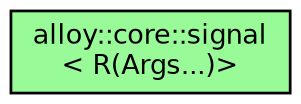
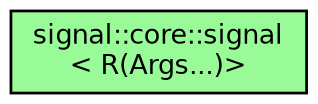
(151, 52) -> (159, 52)
